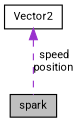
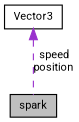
(33, 17) -> (33, 17)
